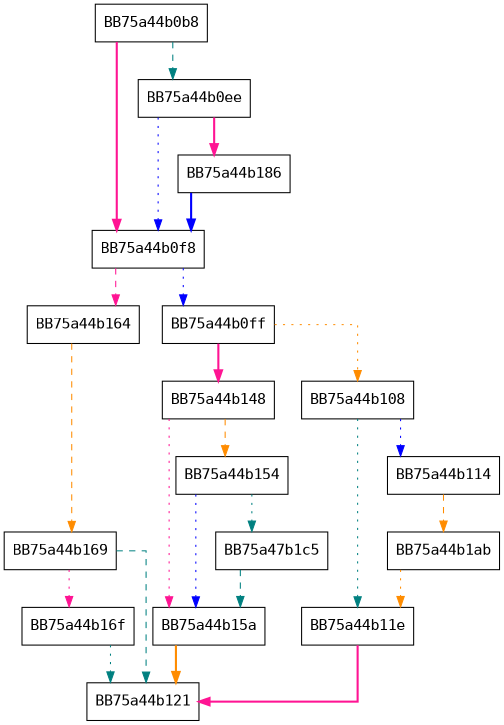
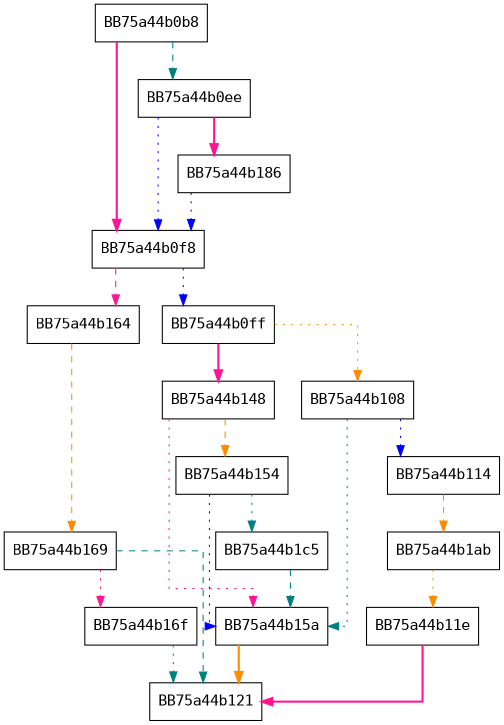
(191, 206) -> (191, 206)
(358, 508) -> (347, 527)
(272, 551) -> (272, 551)
